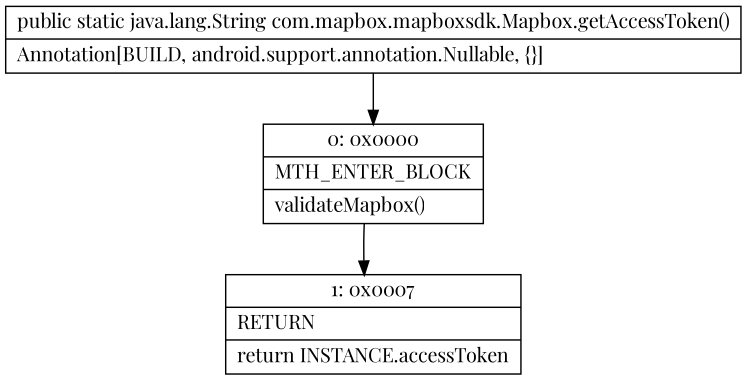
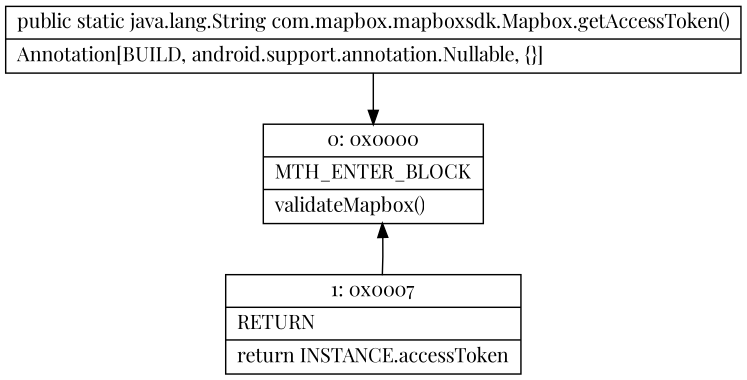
(364, 242) -> (383, 256)
